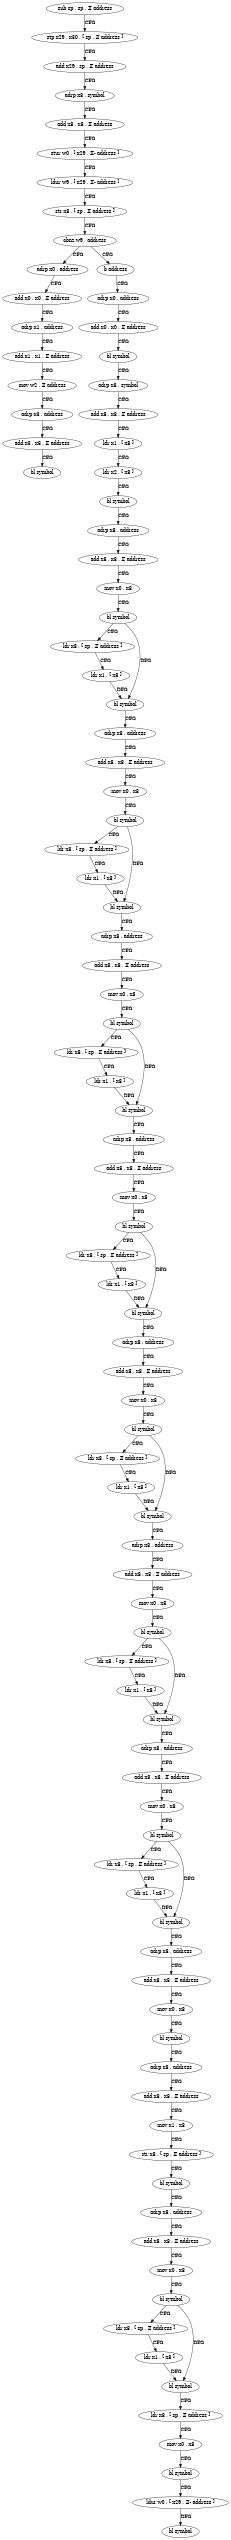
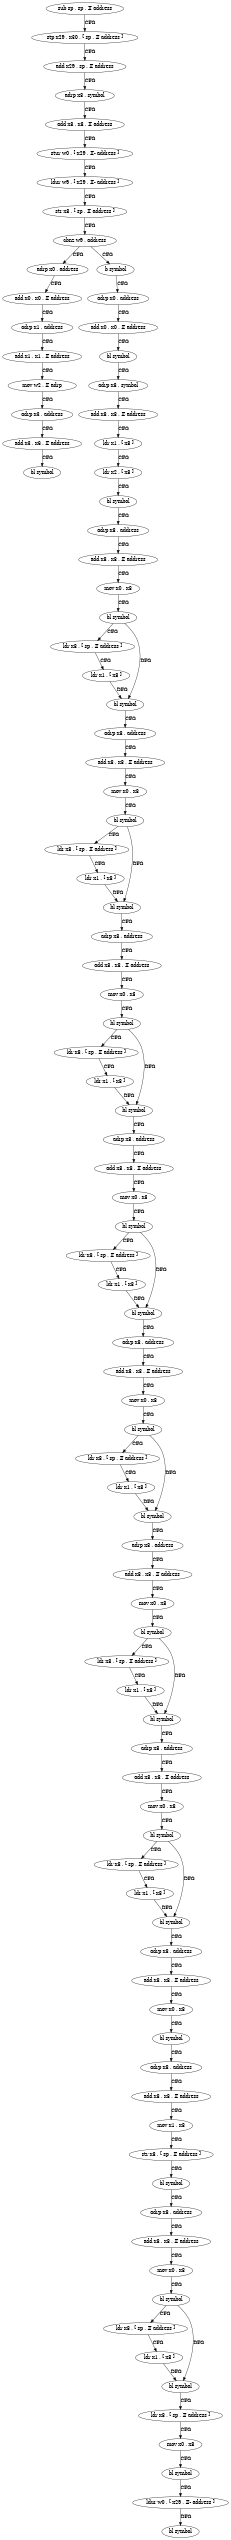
(116, 270) -> (116, 270)
(42, 386) -> (42, 386)
